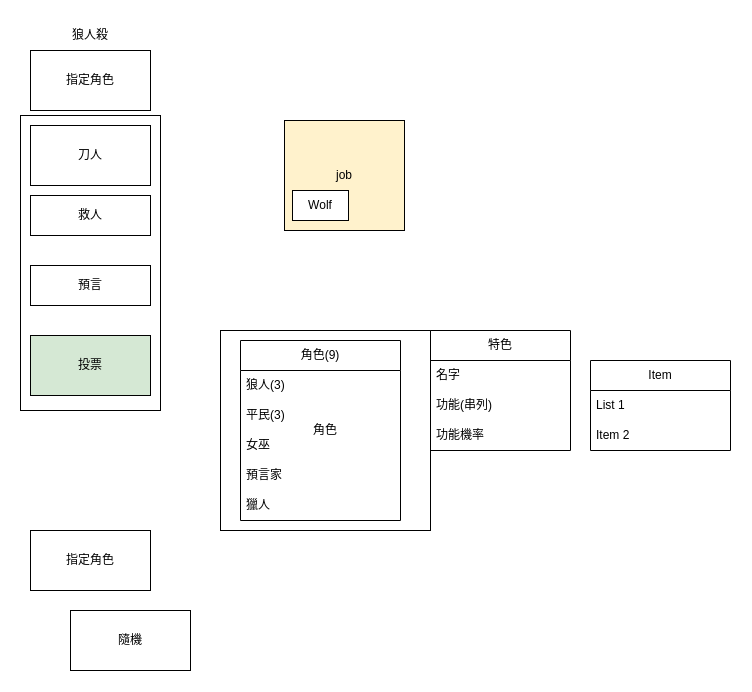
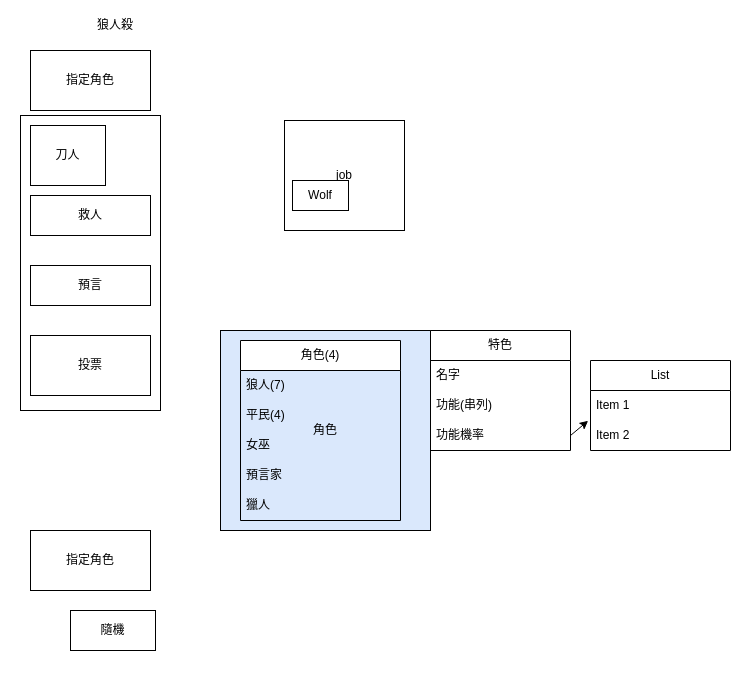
(91, 36) -> (116, 26)
(91, 156) -> (68, 156)
(345, 176) -> (345, 176)
(321, 206) -> (321, 196)
(321, 356) -> (321, 356)
(91, 366) -> (91, 366)
(661, 376) -> (661, 376)
(269, 386) -> (269, 386)
(614, 406) -> (615, 406)
(269, 416) -> (269, 416)
none -> (578, 430)
(326, 431) -> (326, 431)
(131, 641) -> (113, 631)
